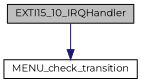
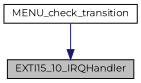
(71, 37) -> (71, 37)
